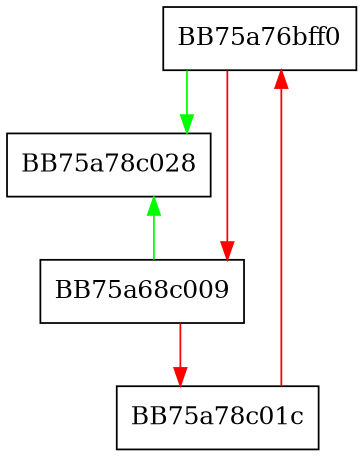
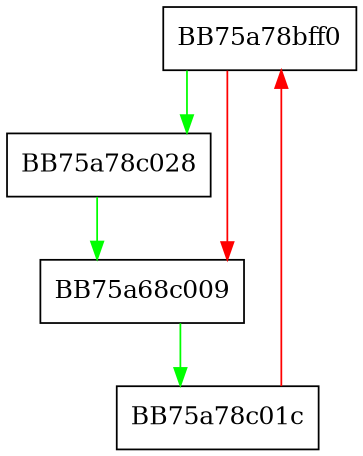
(260, 39) -> (260, 39)
(154, 237) -> (97, 219)
(180, 346) -> (180, 346)
